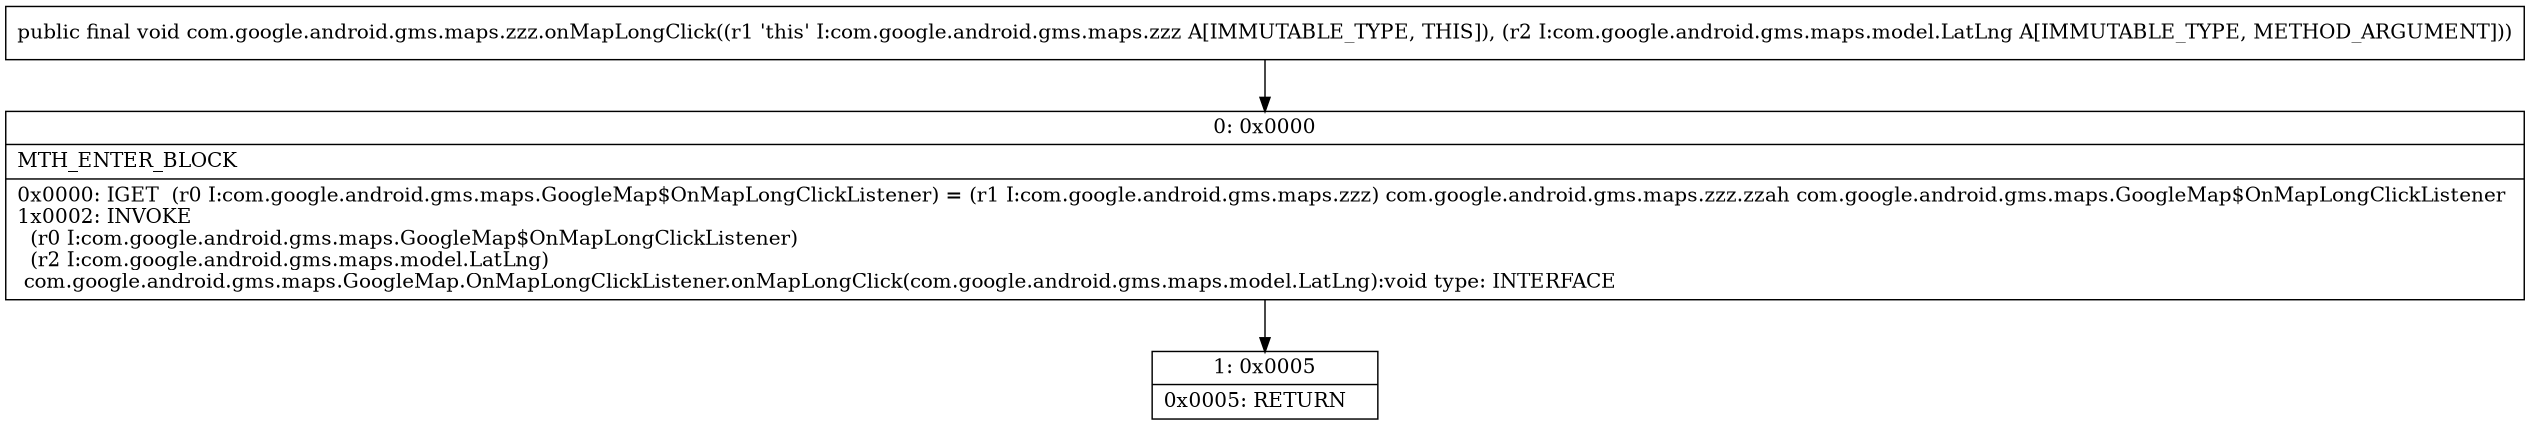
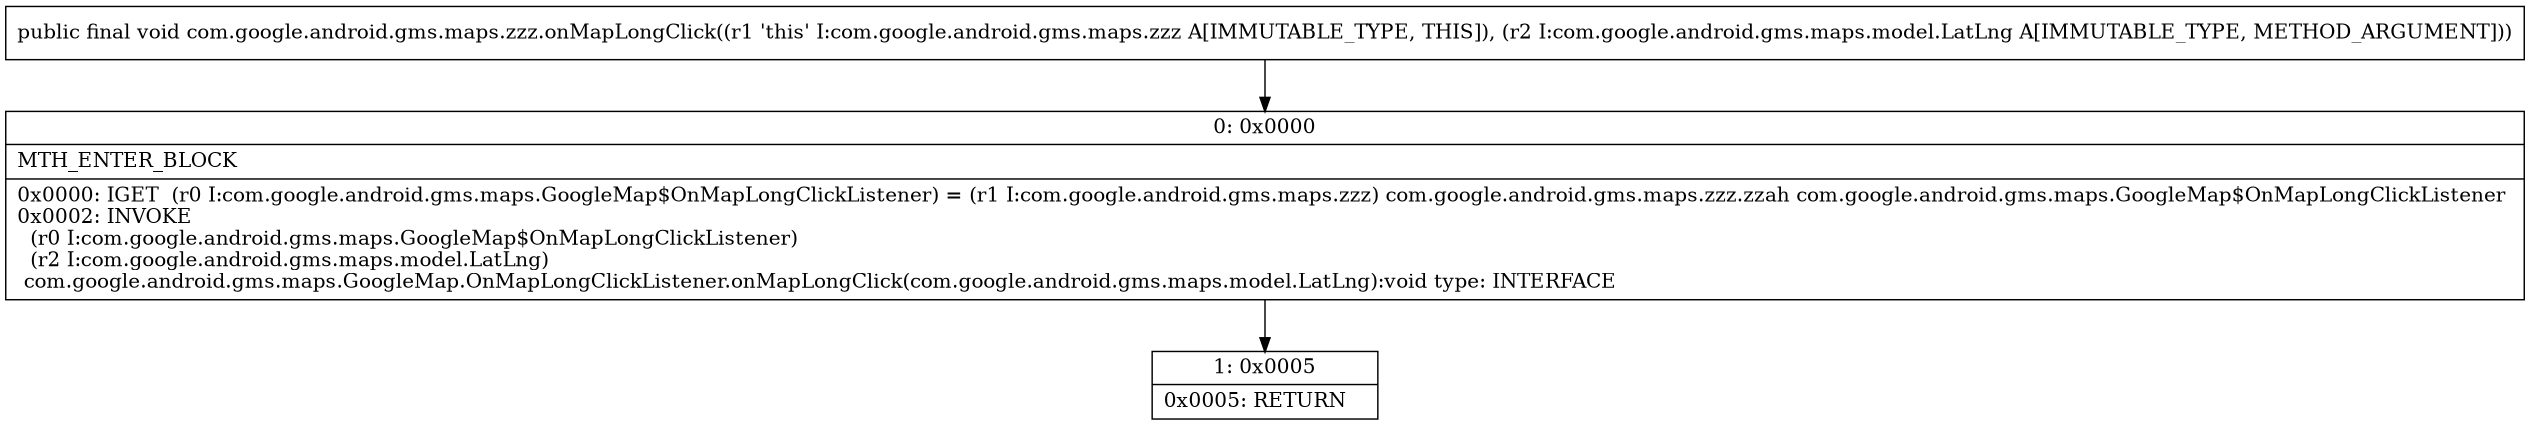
(111, 217) -> (111, 217)
